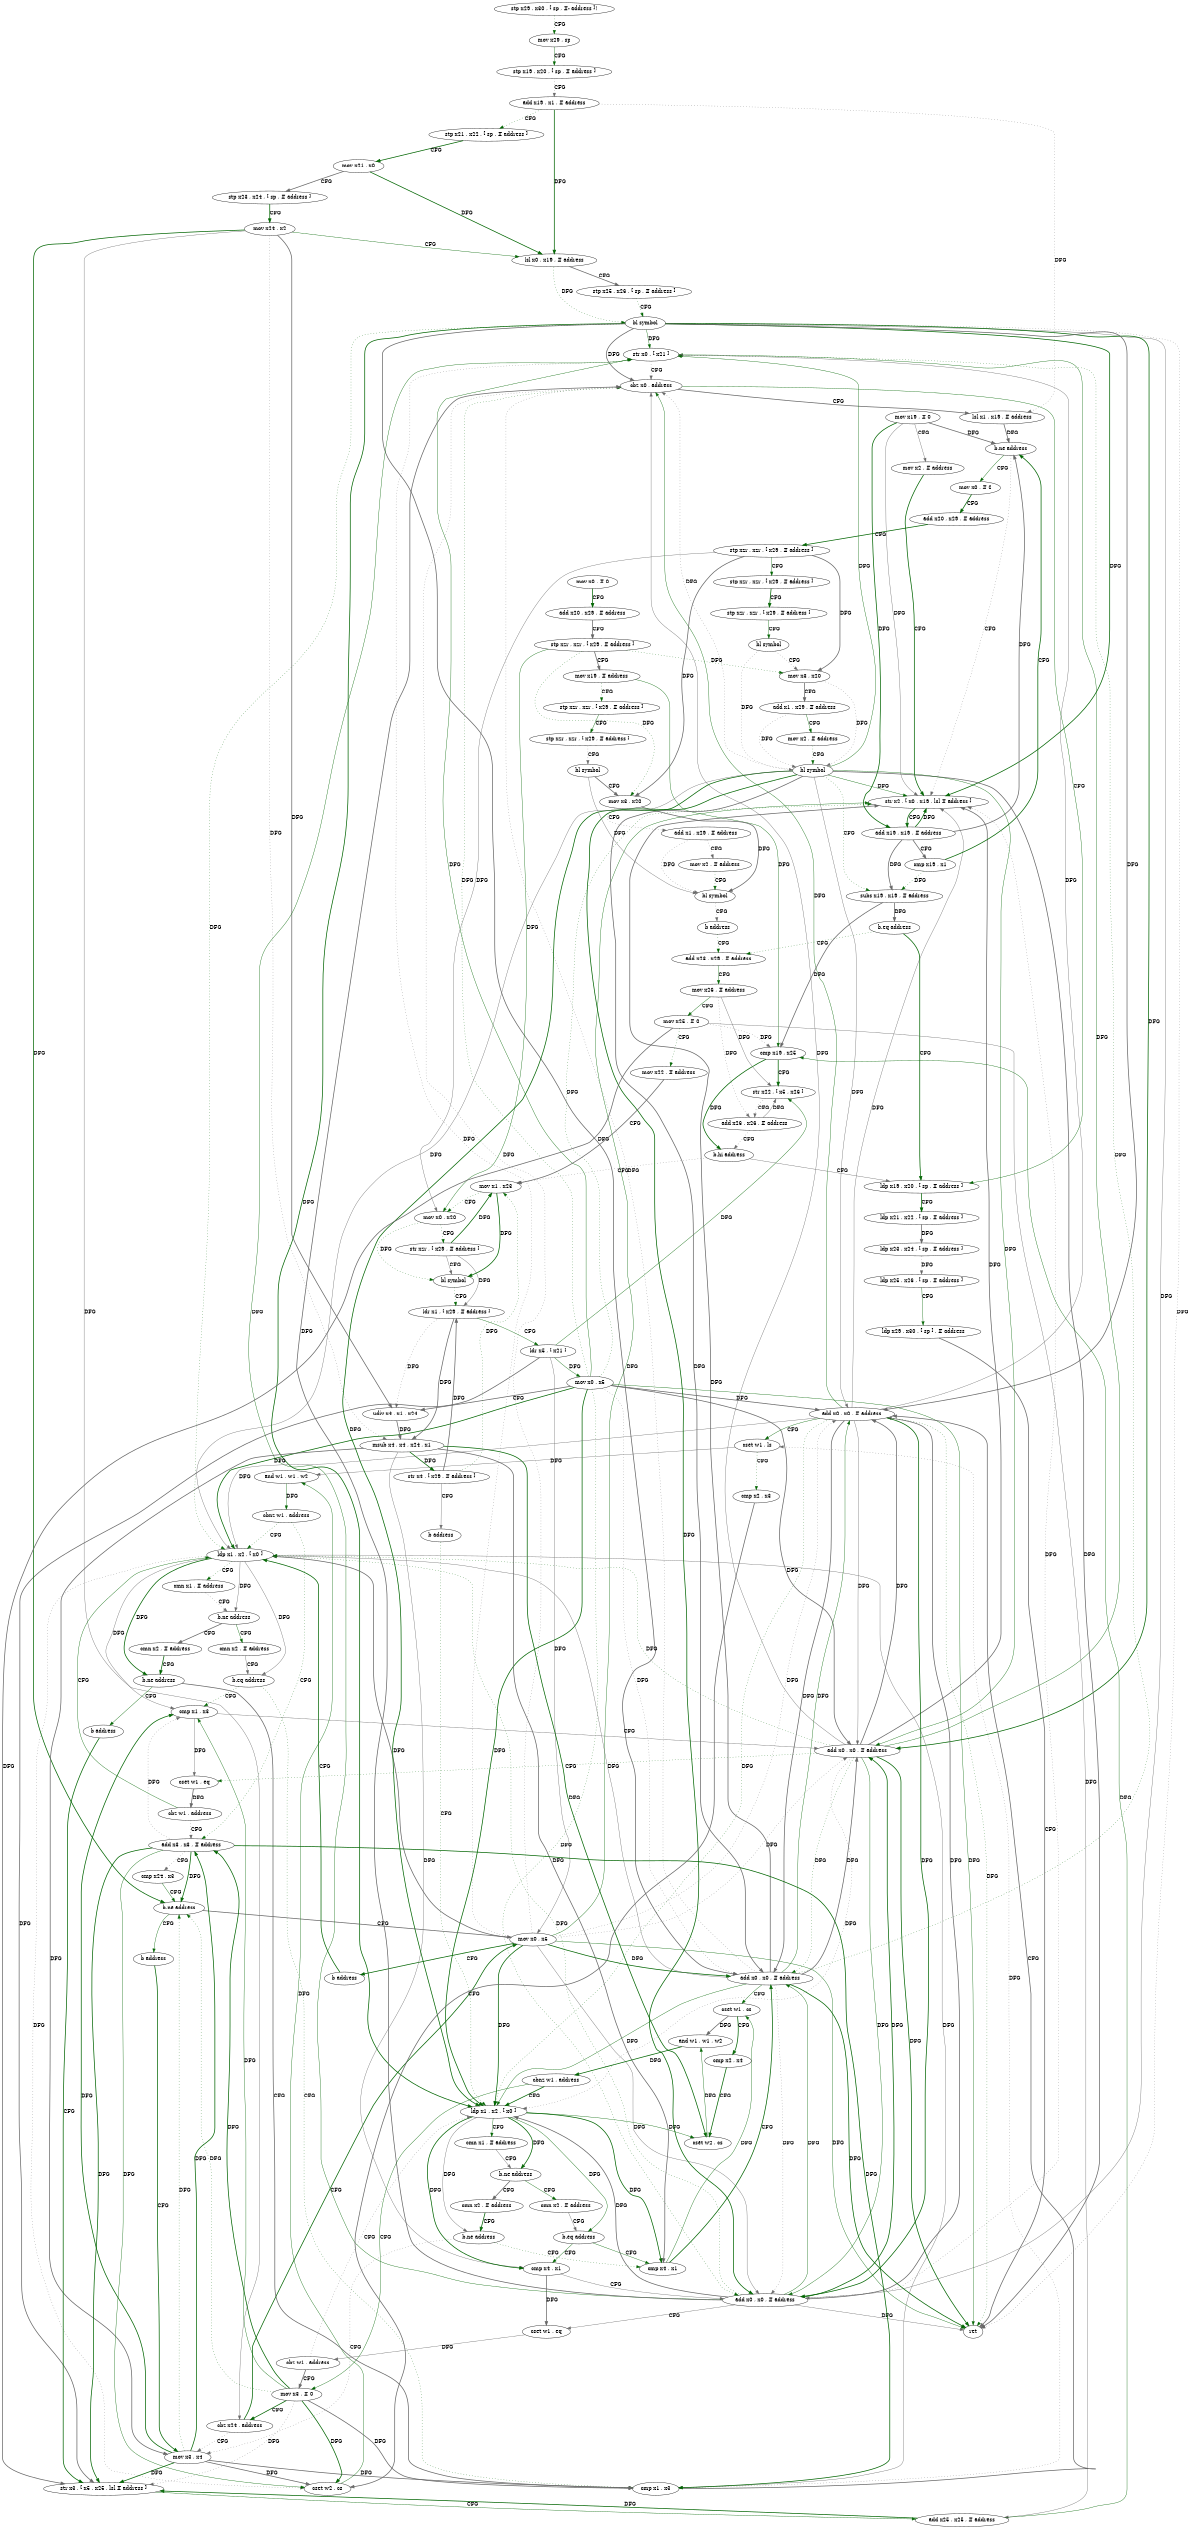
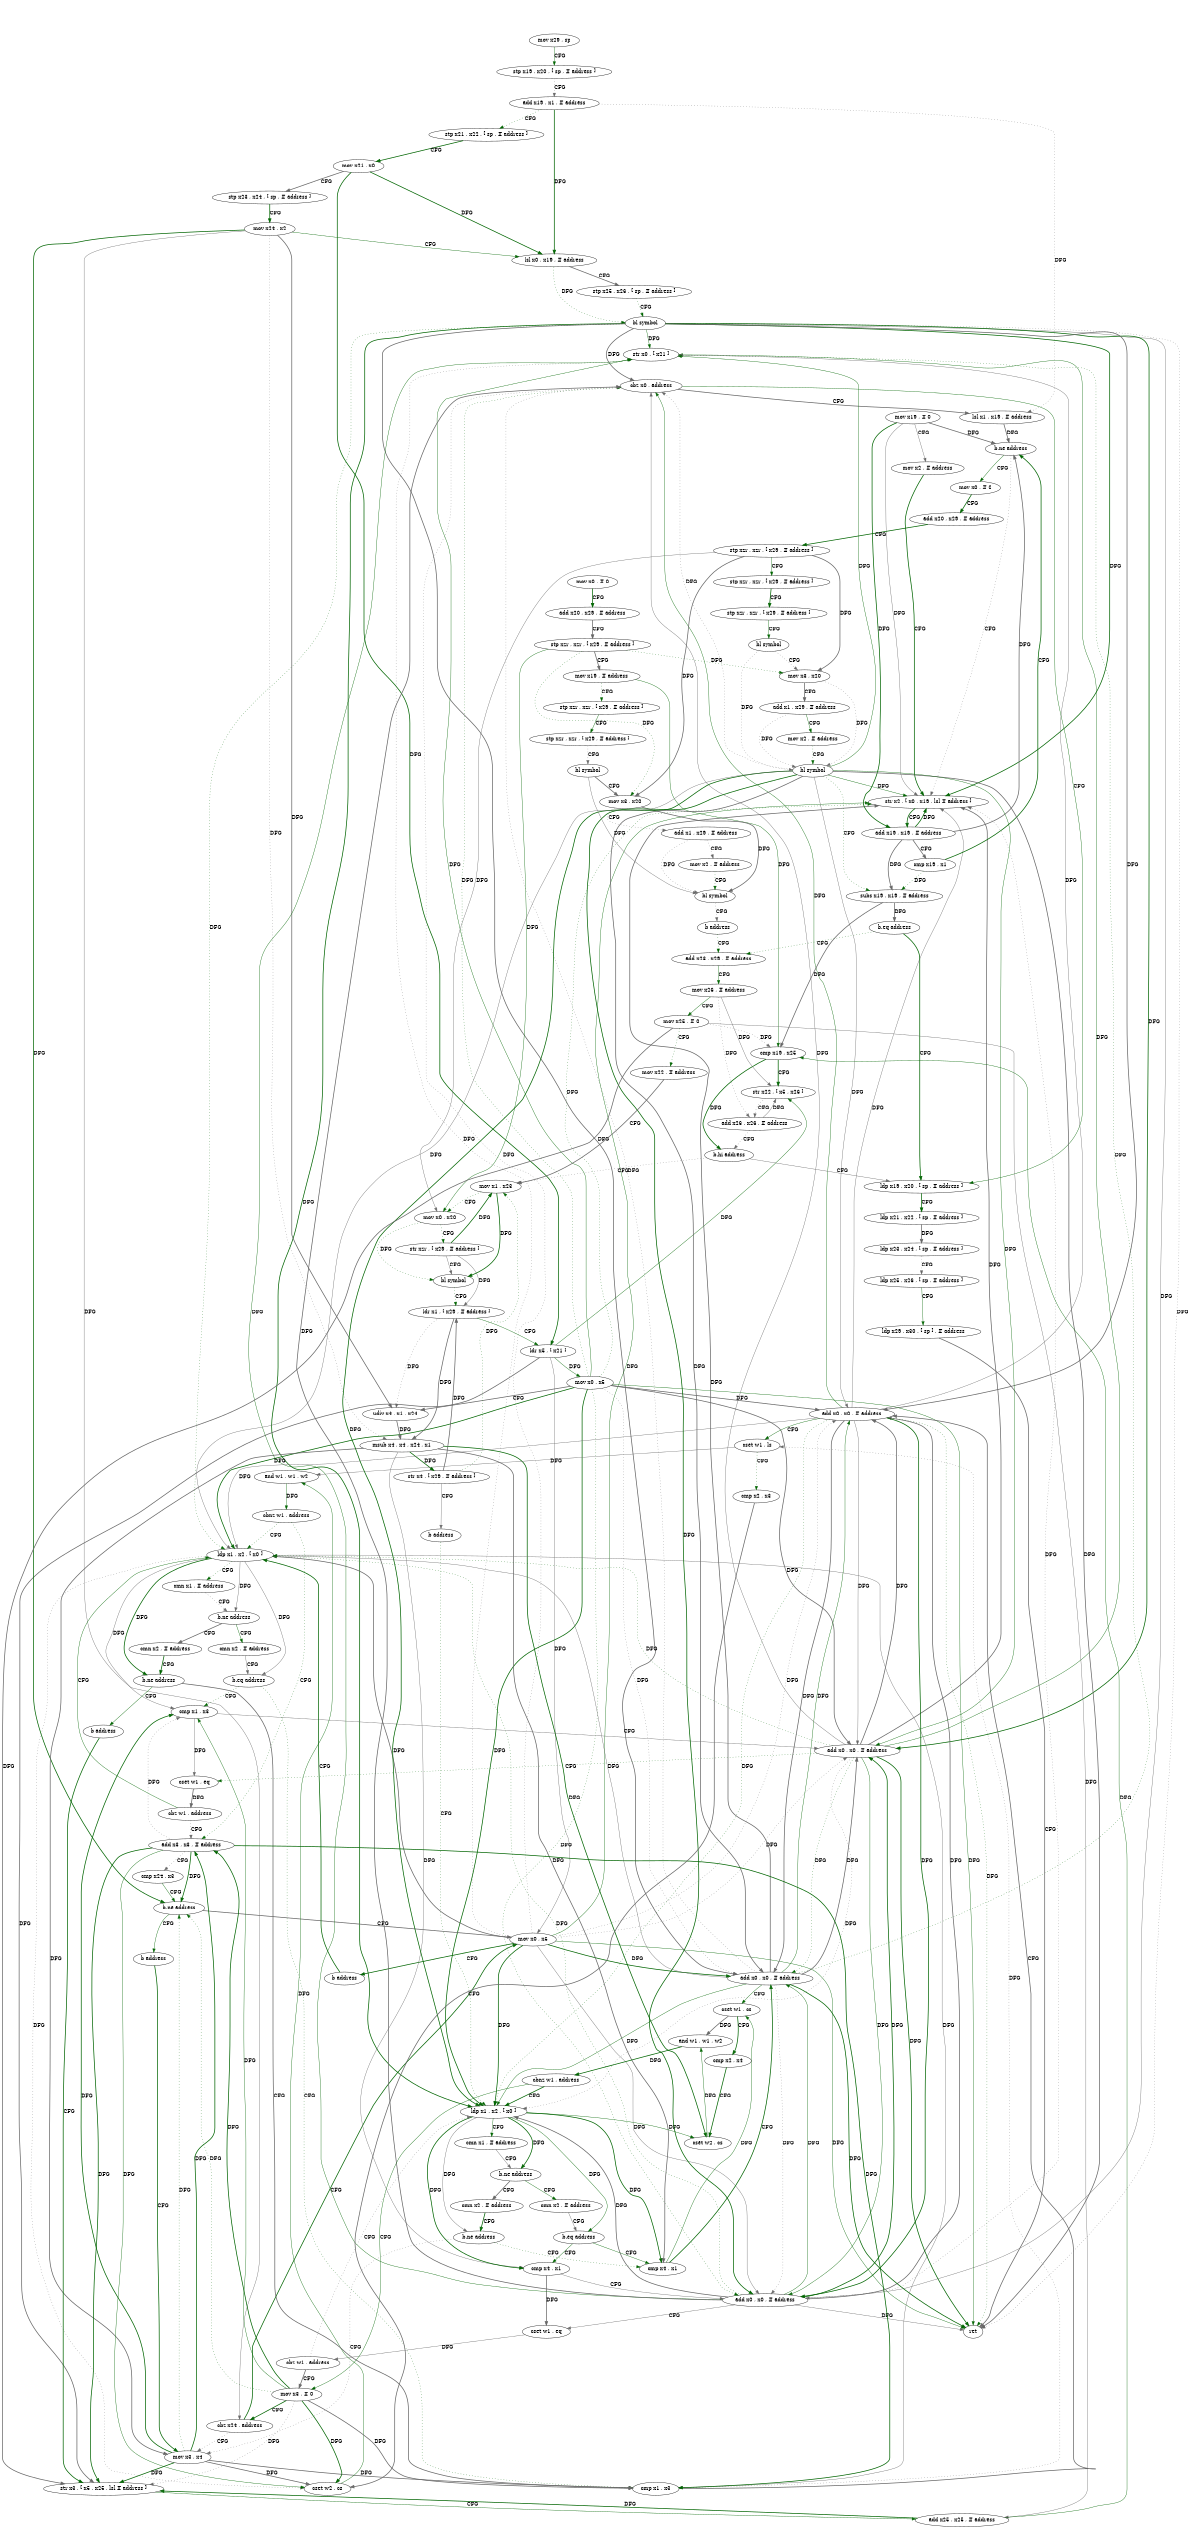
(554, 9) -> none
(651, 369) -> none
none -> (410, 772)
(927, 1265) -> (927, 1265)
